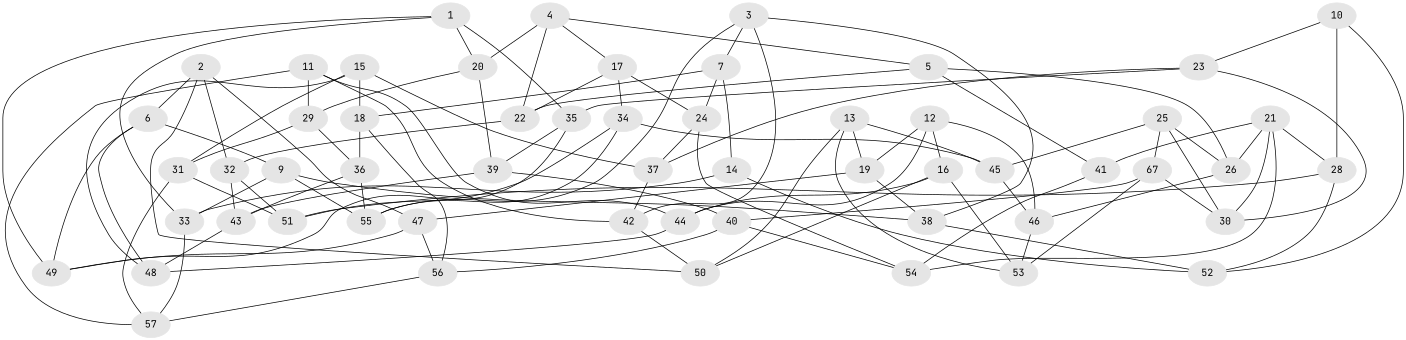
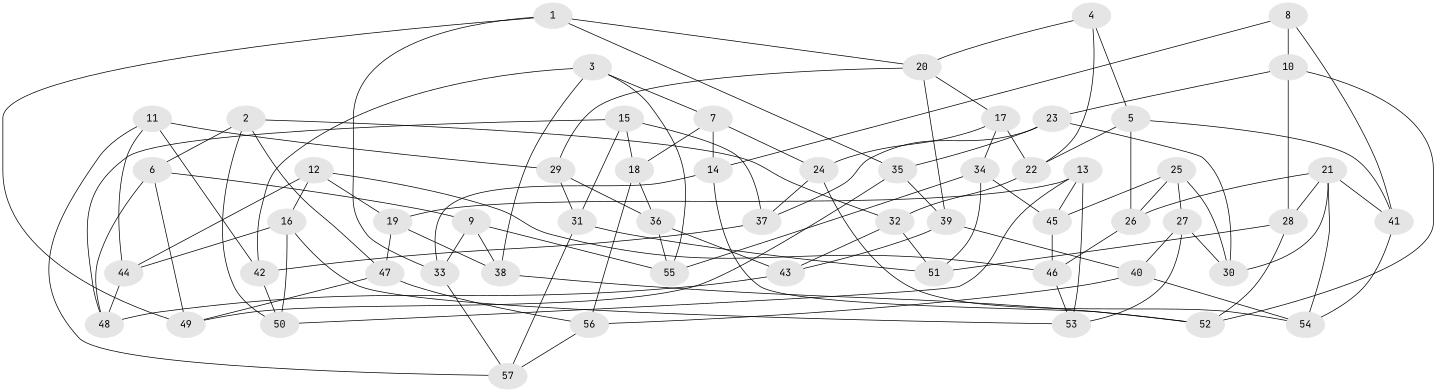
none -> (1288, 16)
(584, 42) -> (961, 93)
(1152, 170) -> (1182, 222)
